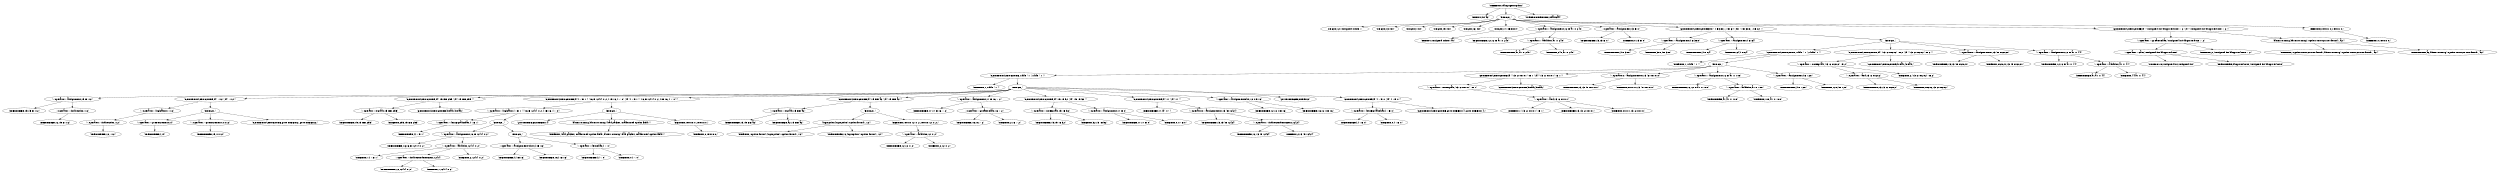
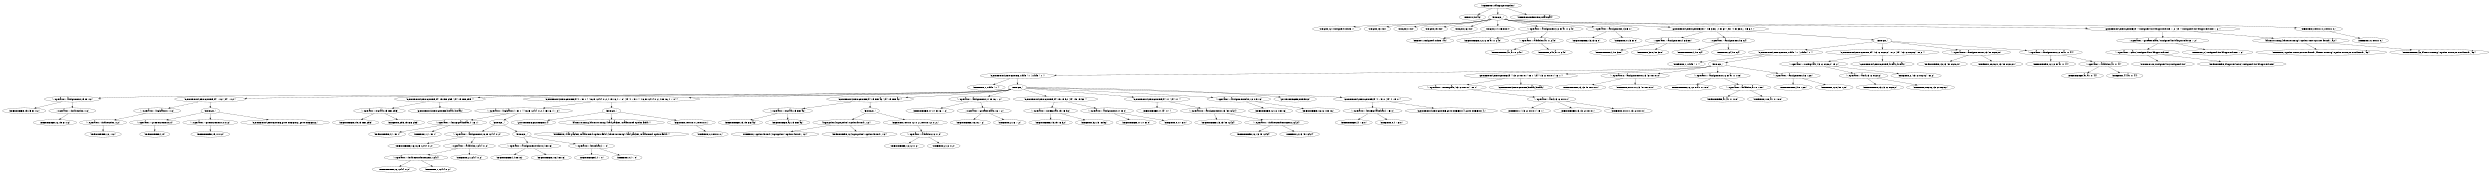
(411, 151) -> (442, 128)
